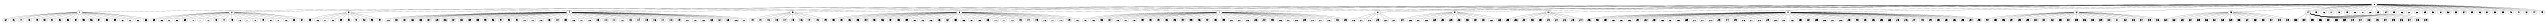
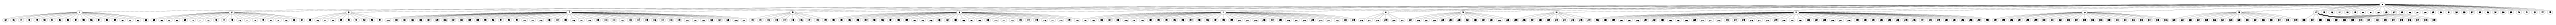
none -> (1118, 20)
